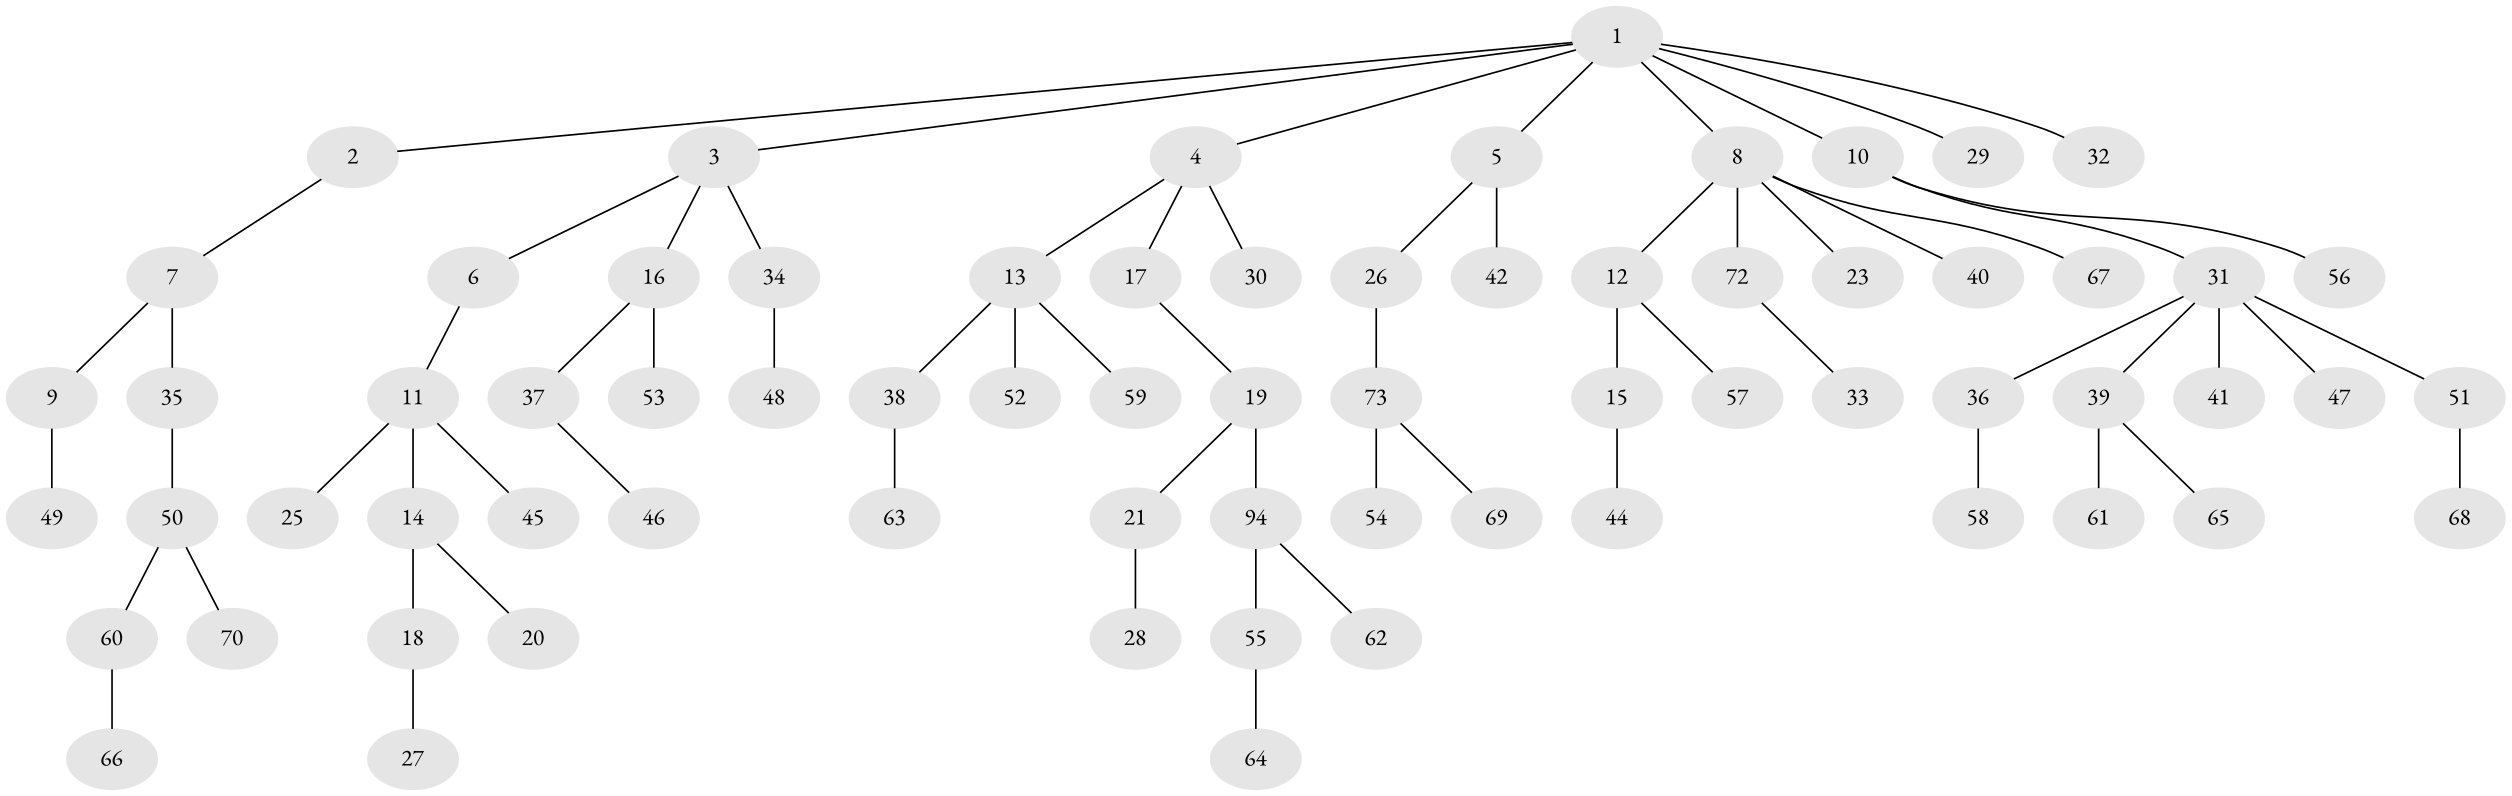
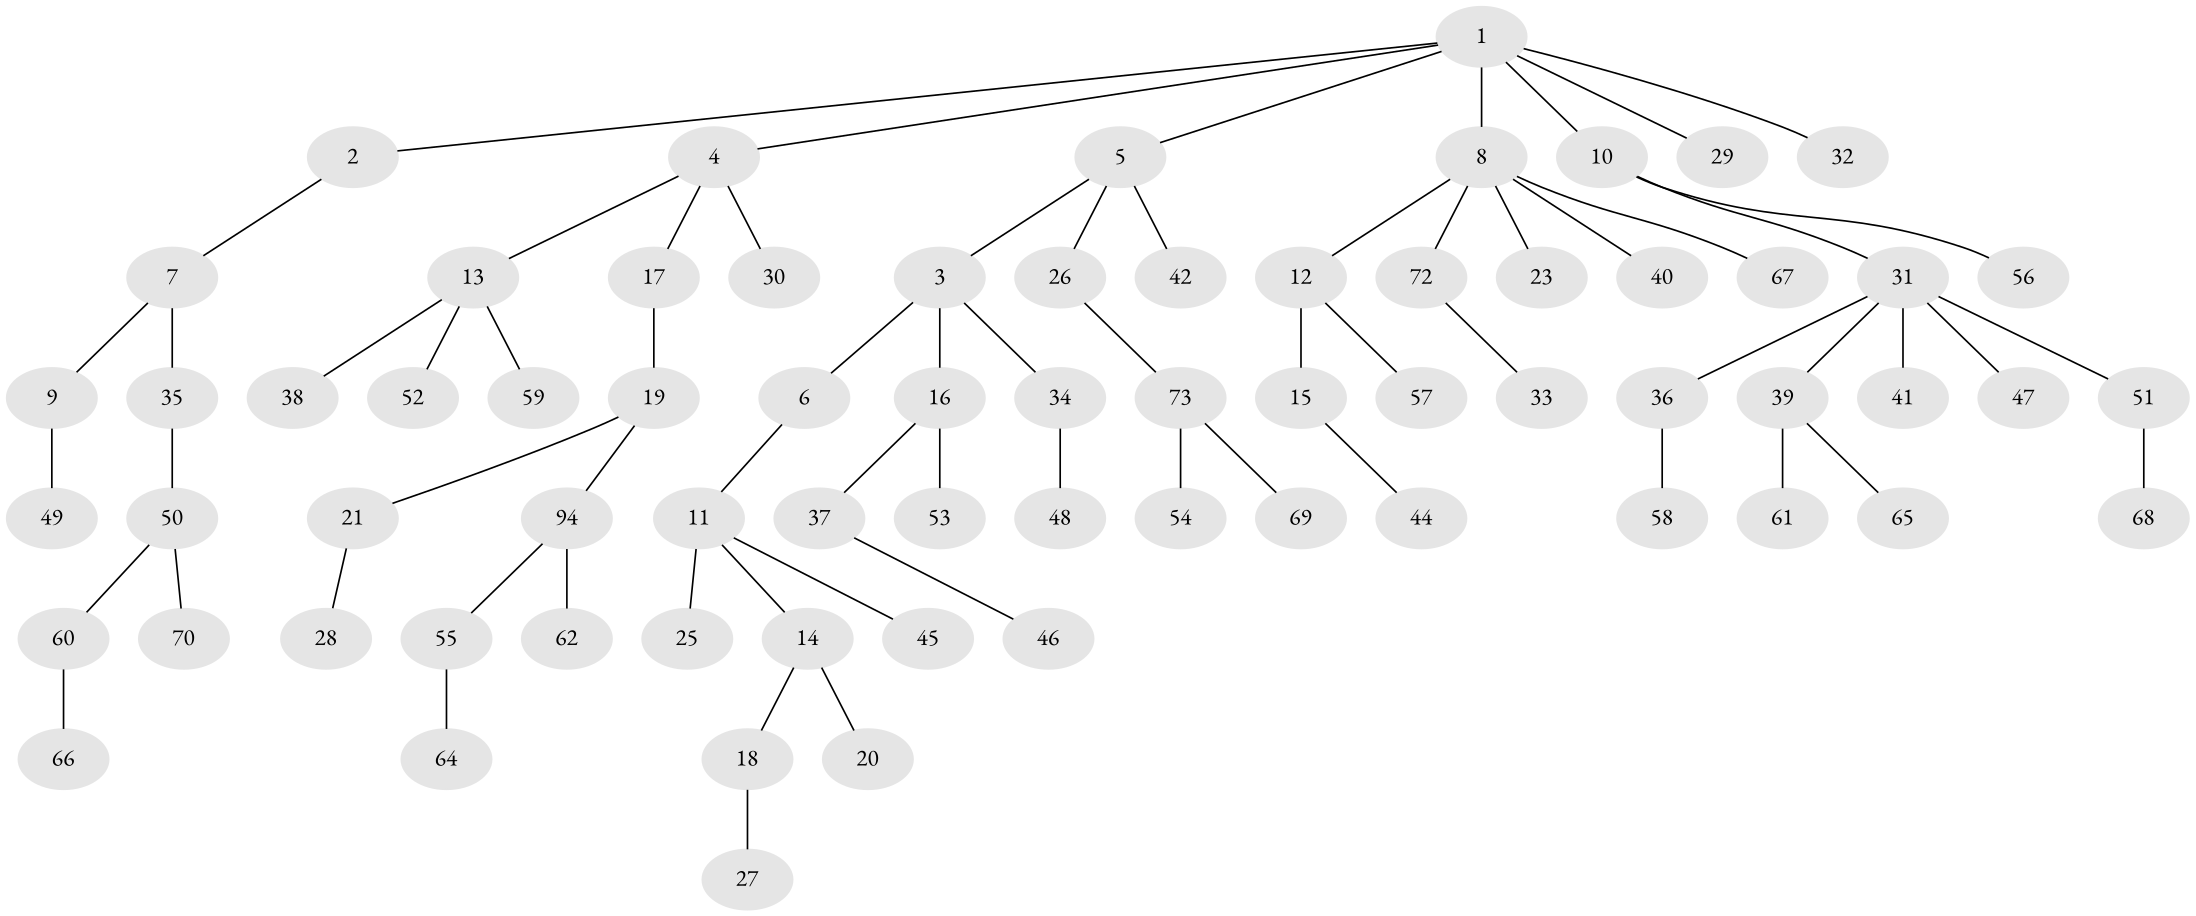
(1165, 97) -> (1030, 218)
(895, 518) -> none
